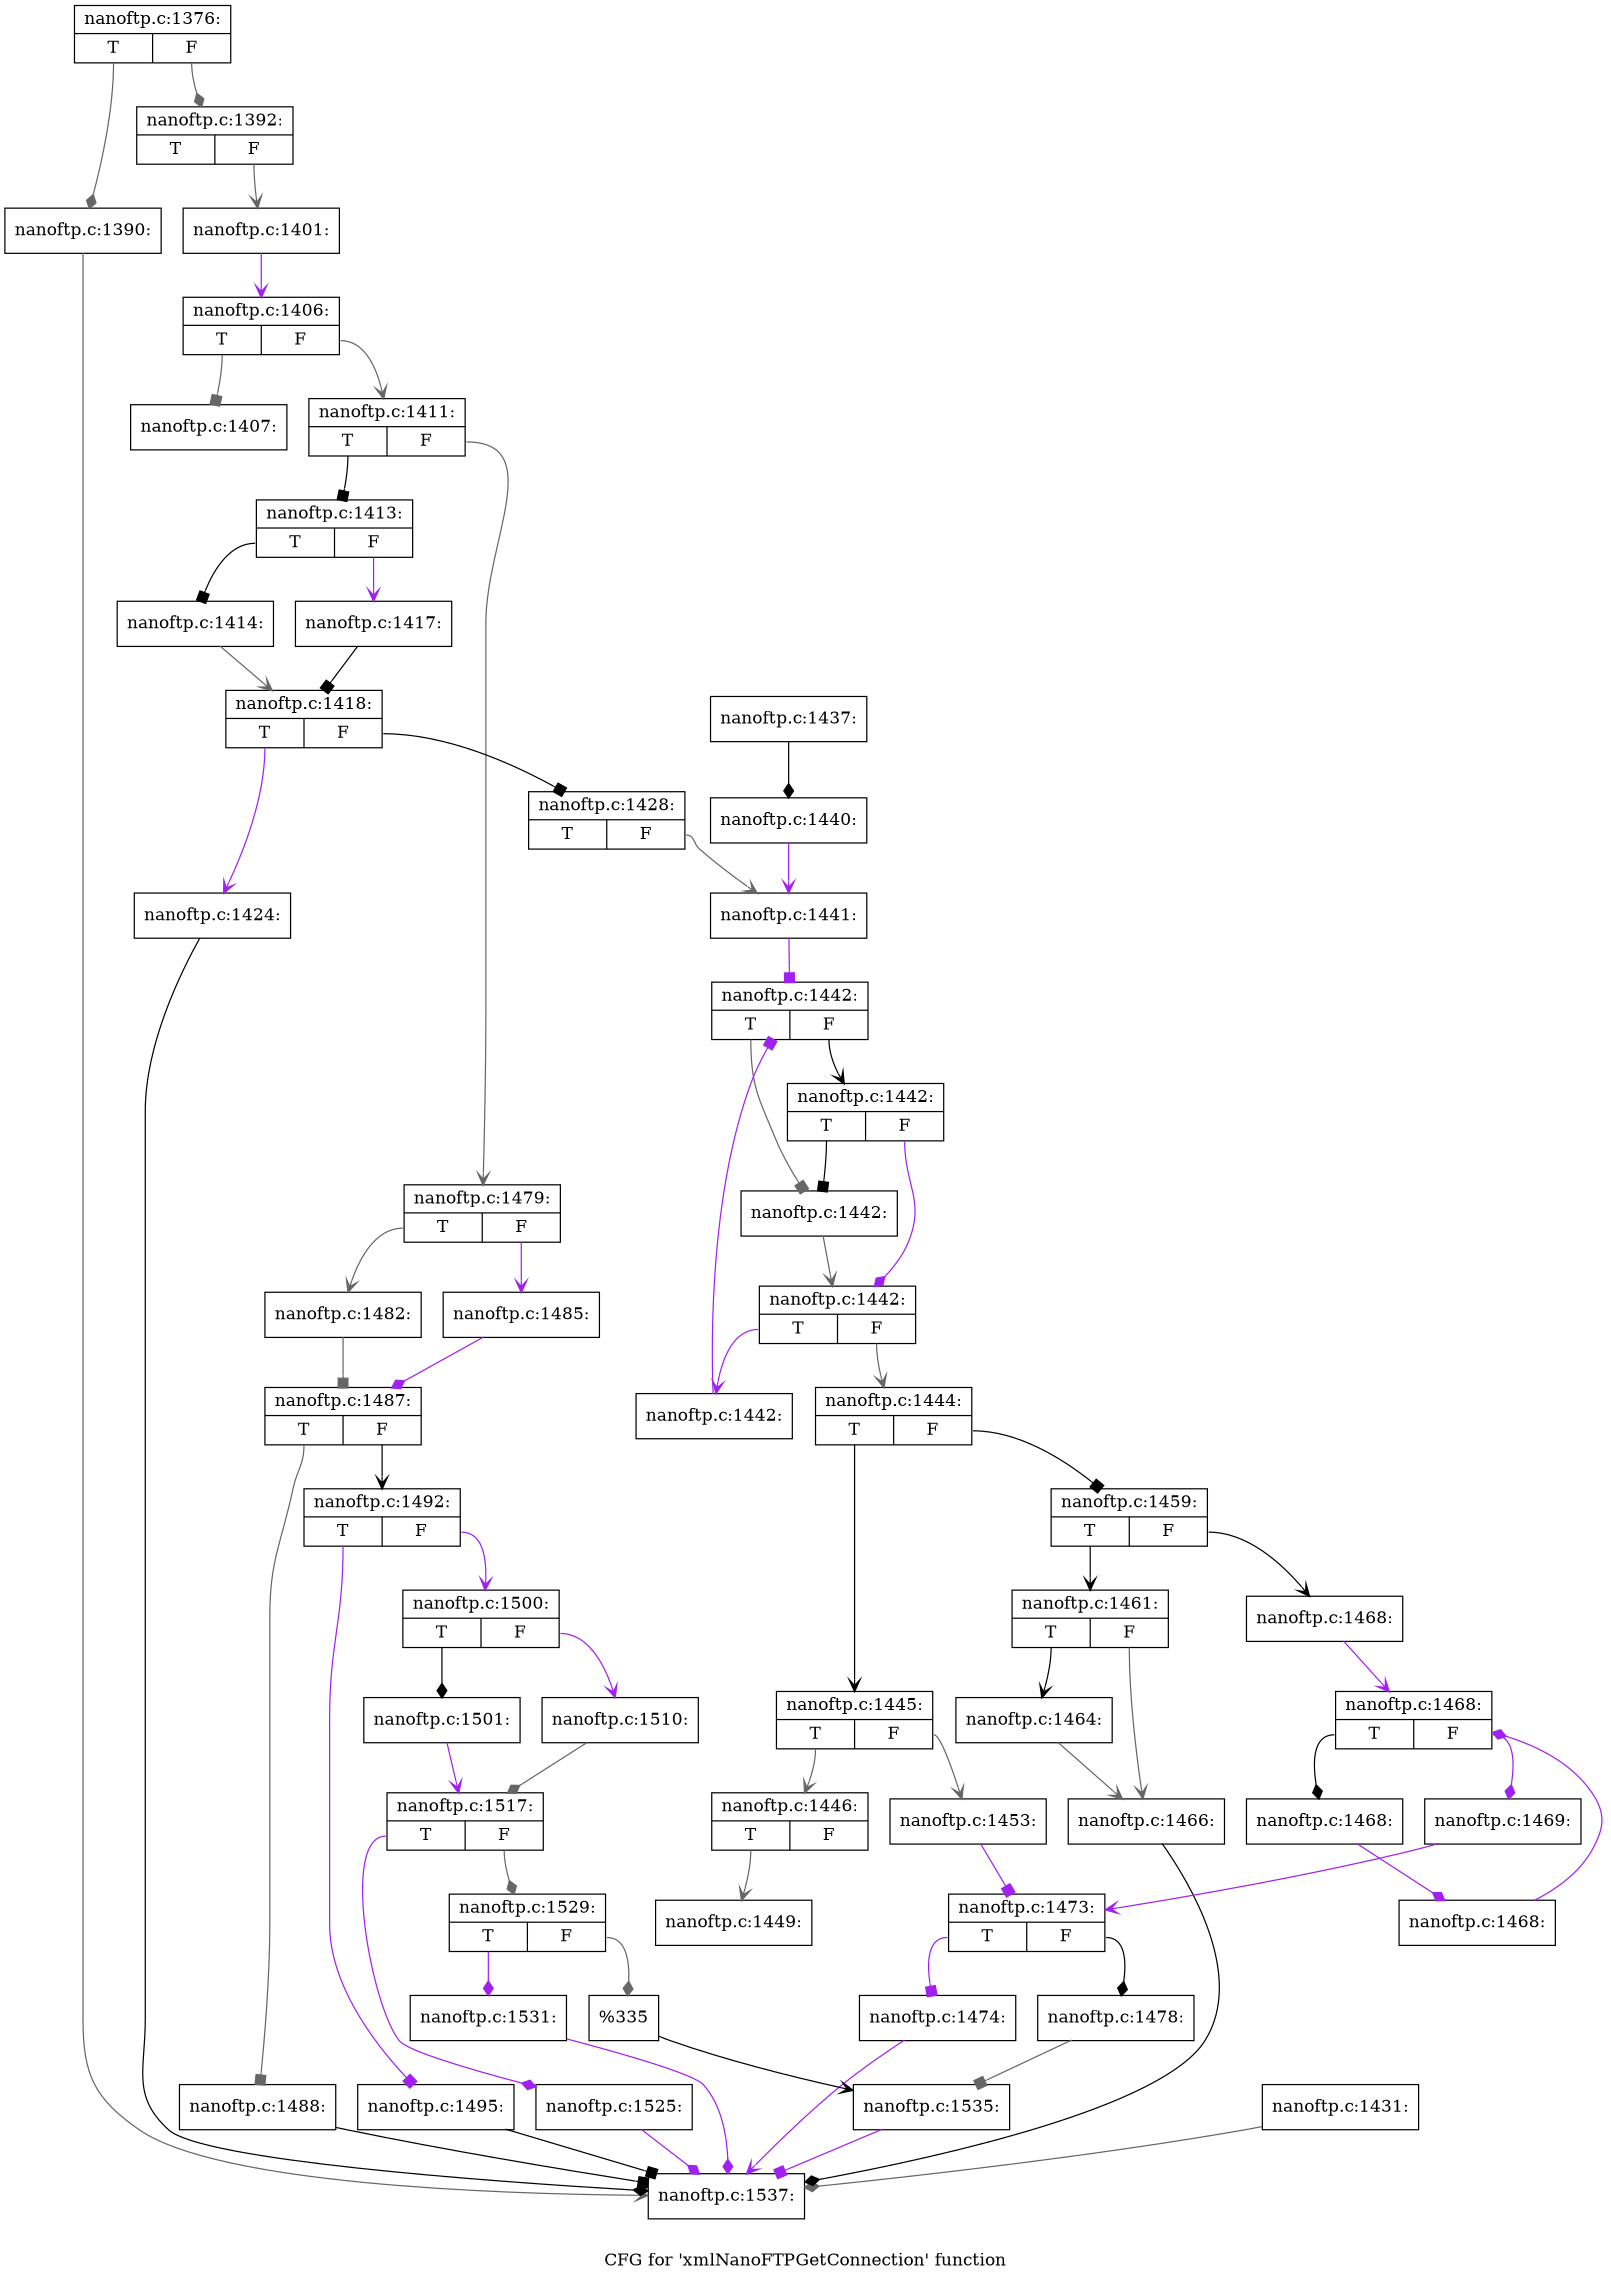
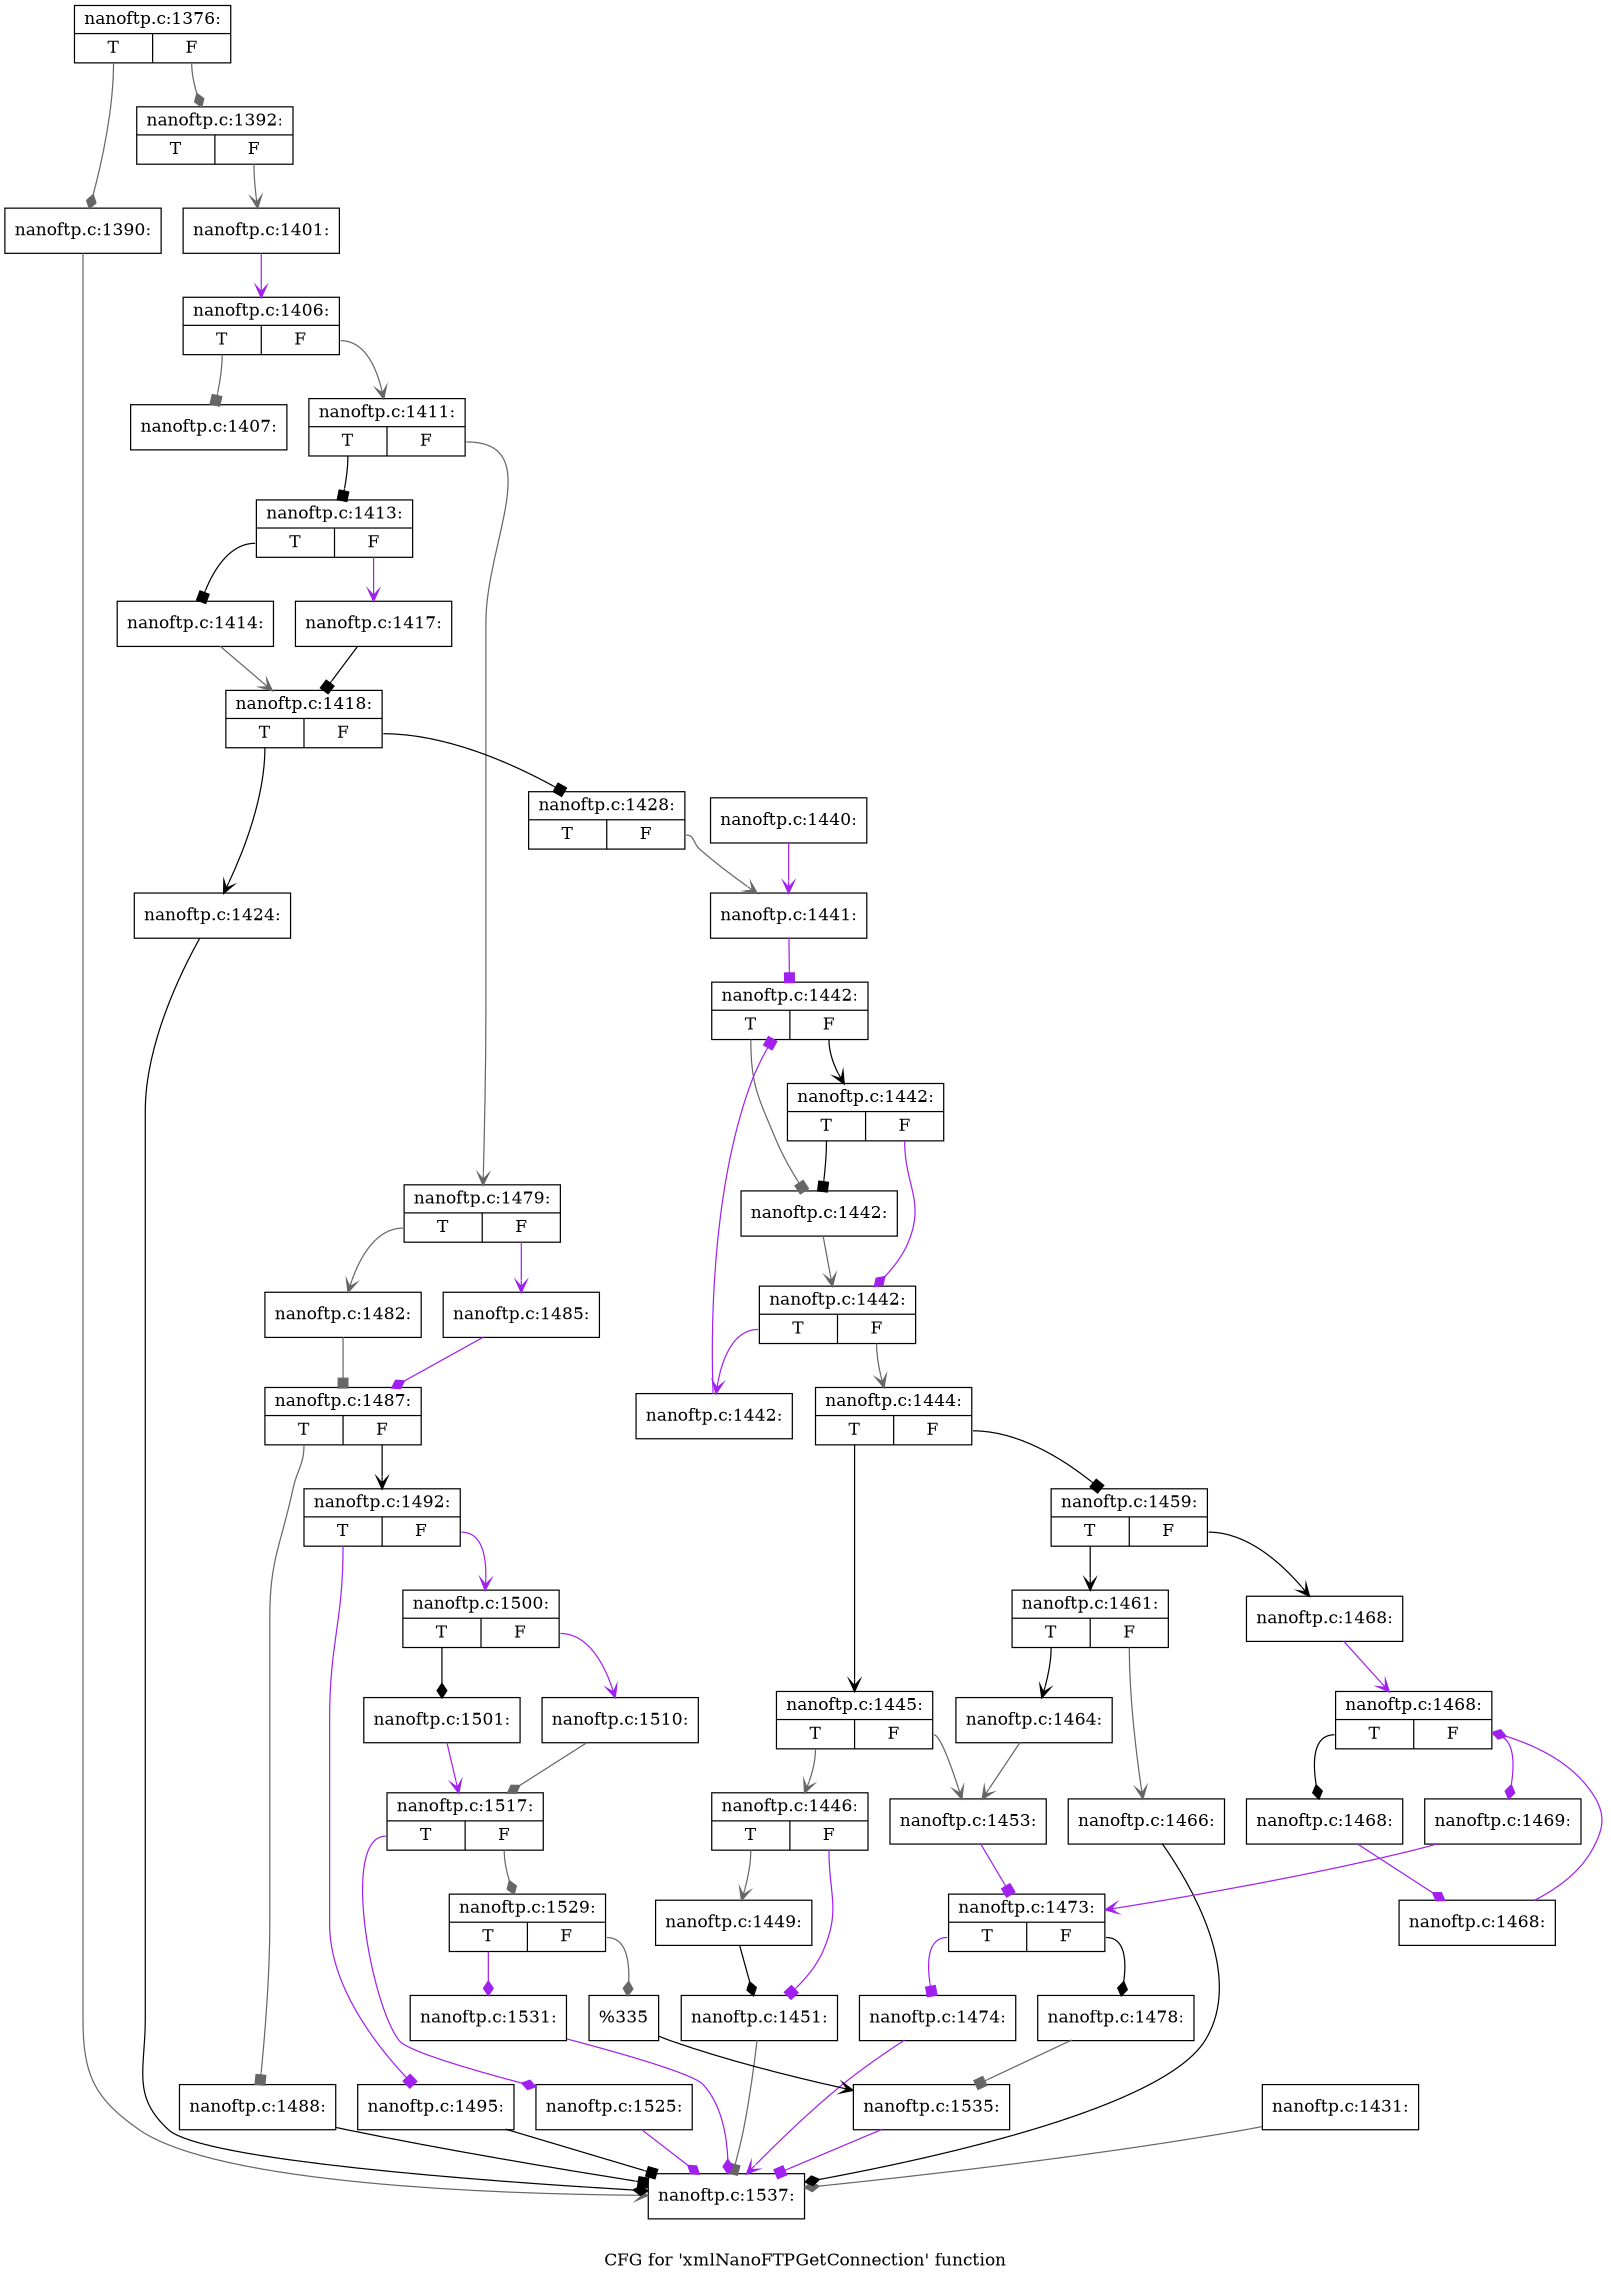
(789, 719) -> none
(254, 817) -> (254, 817)
(1086, 1767) -> (1005, 1766)
none -> (759, 2018)
